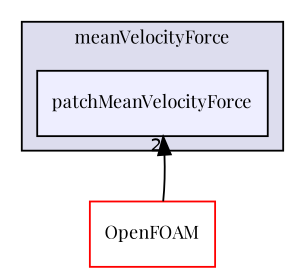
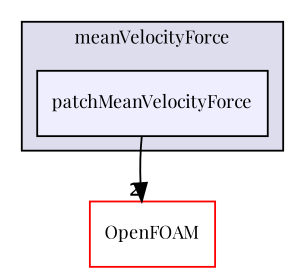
(165, 178) -> (140, 162)
